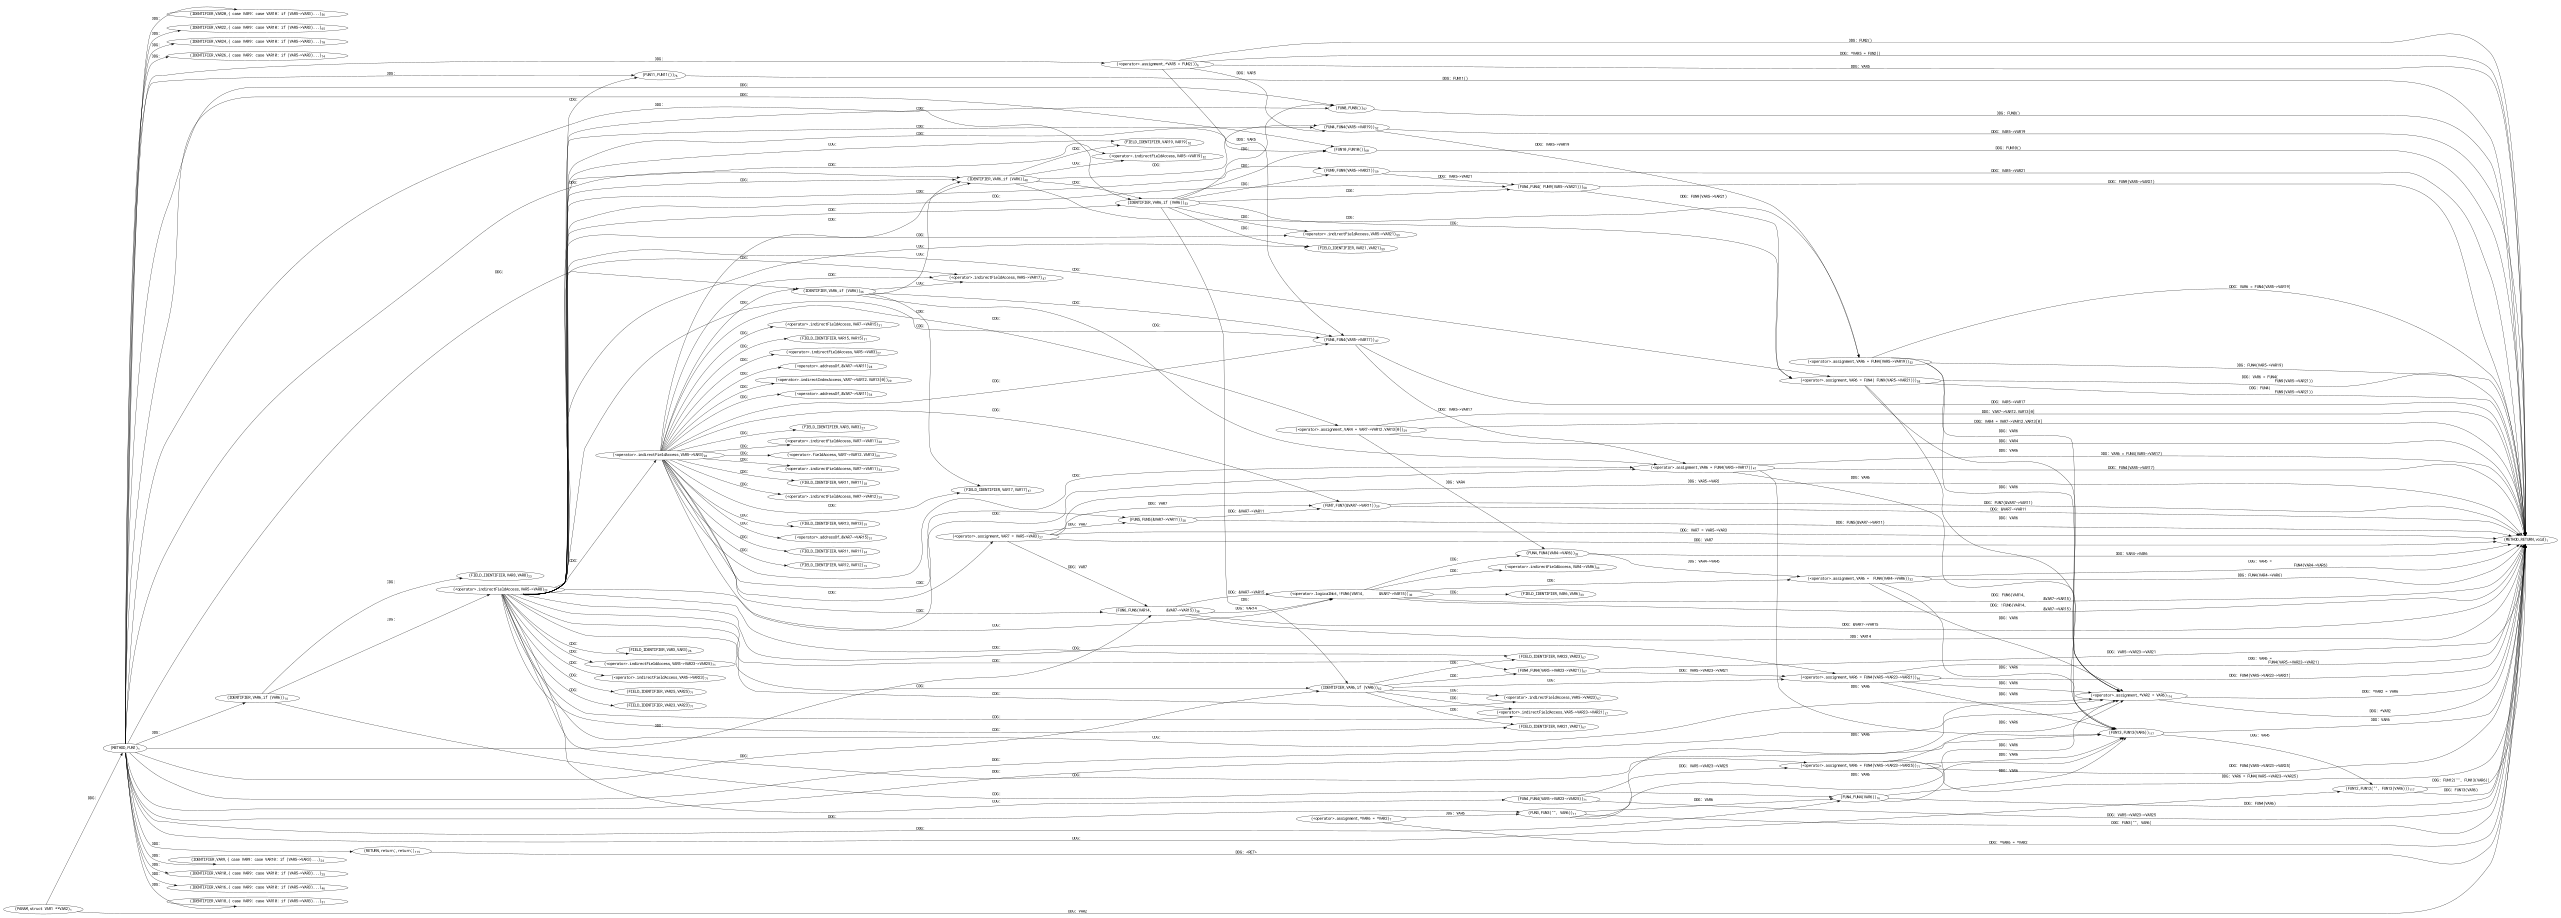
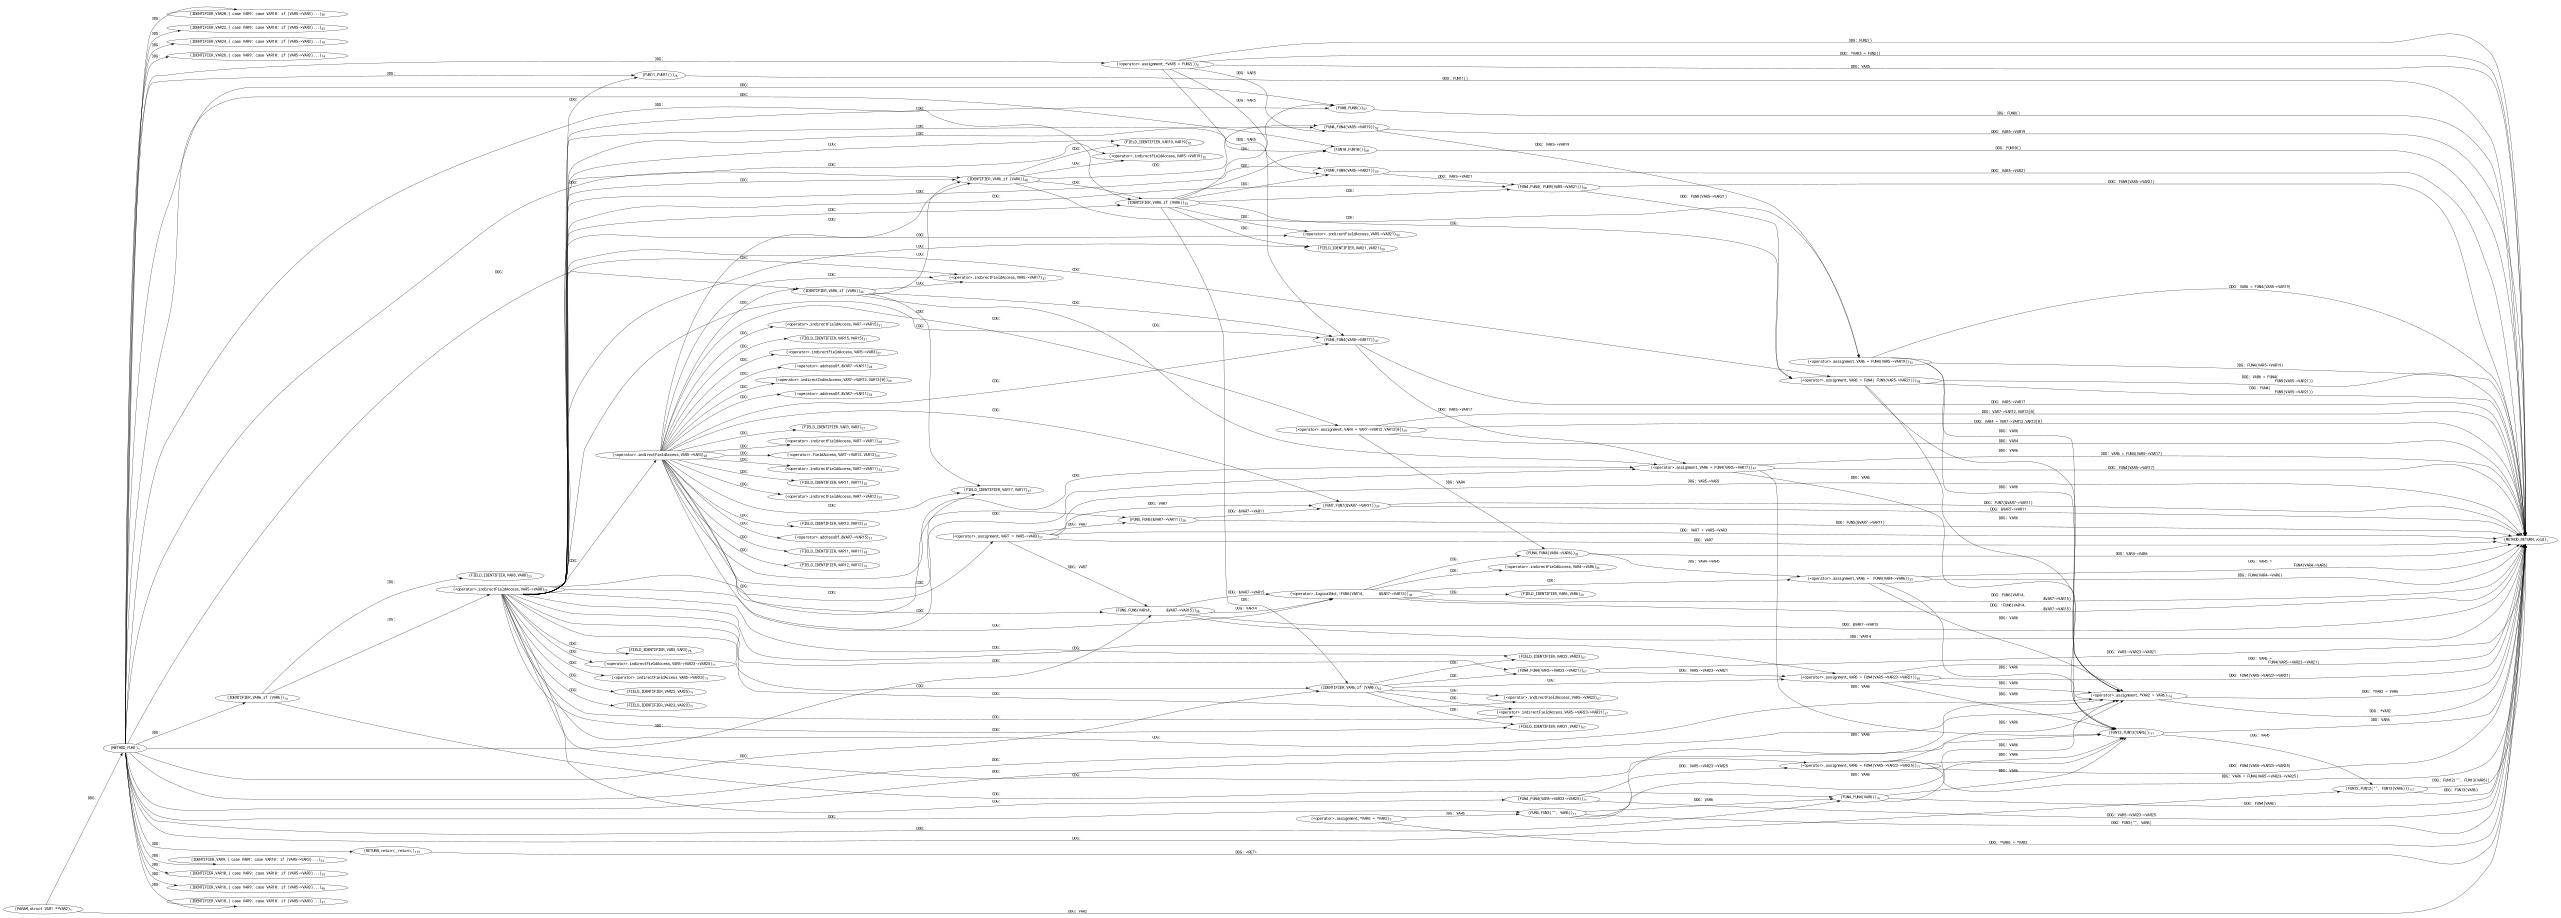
none -> (1250, 120)
none -> (796, 610)
